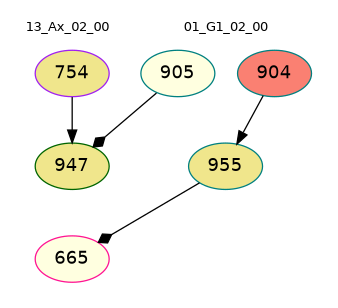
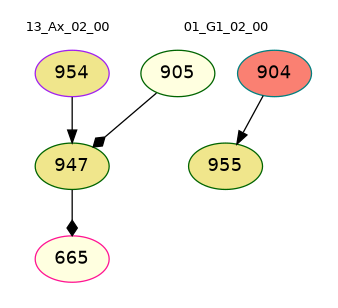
(72, 73) -> (72, 73)
(178, 73) -> (178, 73)
(226, 166) -> (226, 166)
(156, 209) -> (72, 205)
